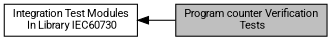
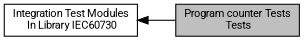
(251, 20) -> (238, 20)
